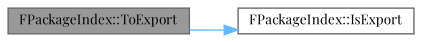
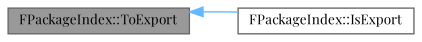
(207, 30) -> (220, 12)
